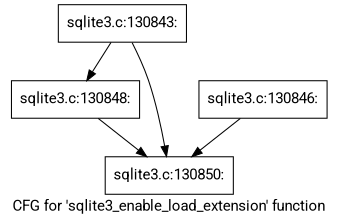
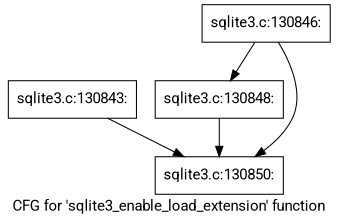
(102, 57) -> (245, 57)
